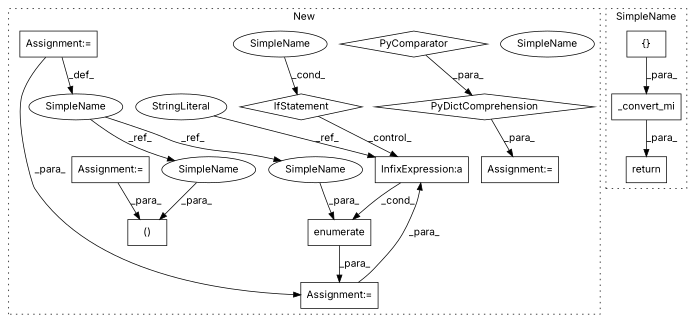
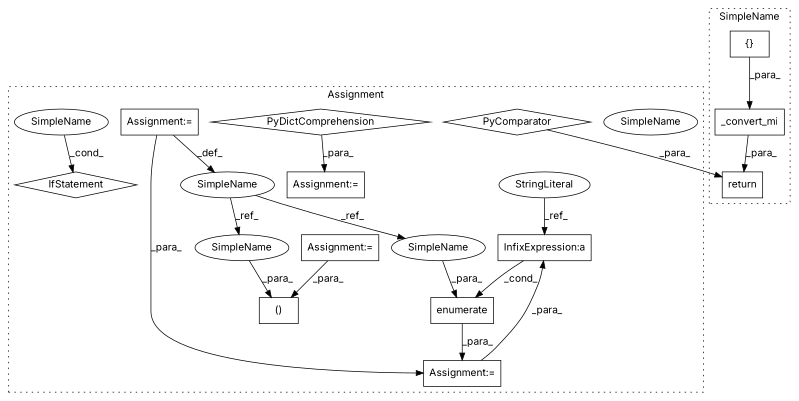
(304, 17) -> (356, 95)
(446, 73) -> (632, 151)
(355, 135) -> none
